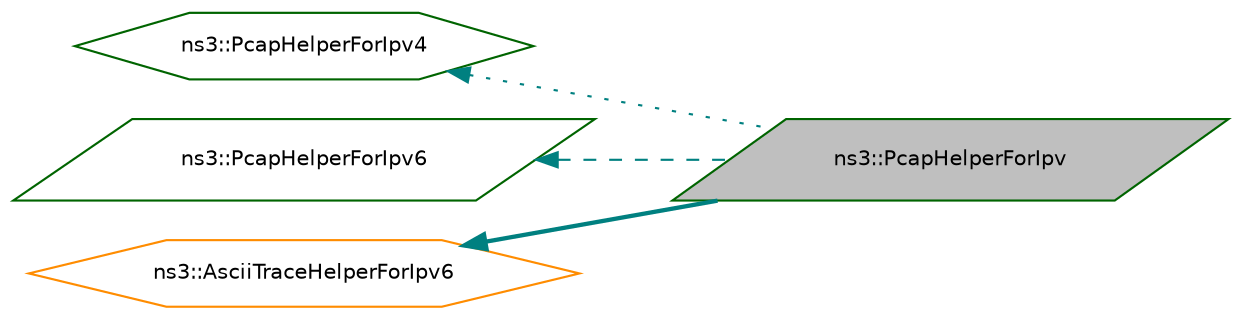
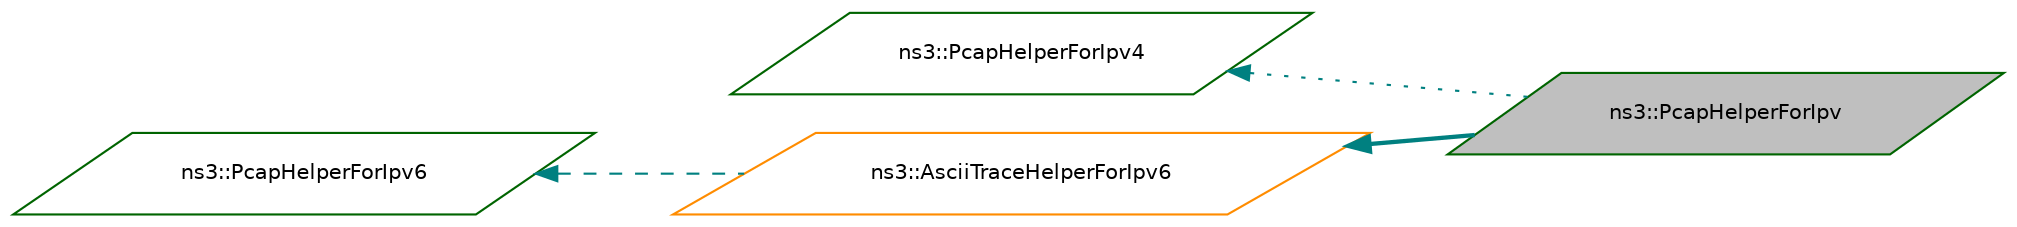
(304, 46) -> (1022, 54)
(643, 160) -> (651, 174)
(304, 273) -> (1022, 174)
